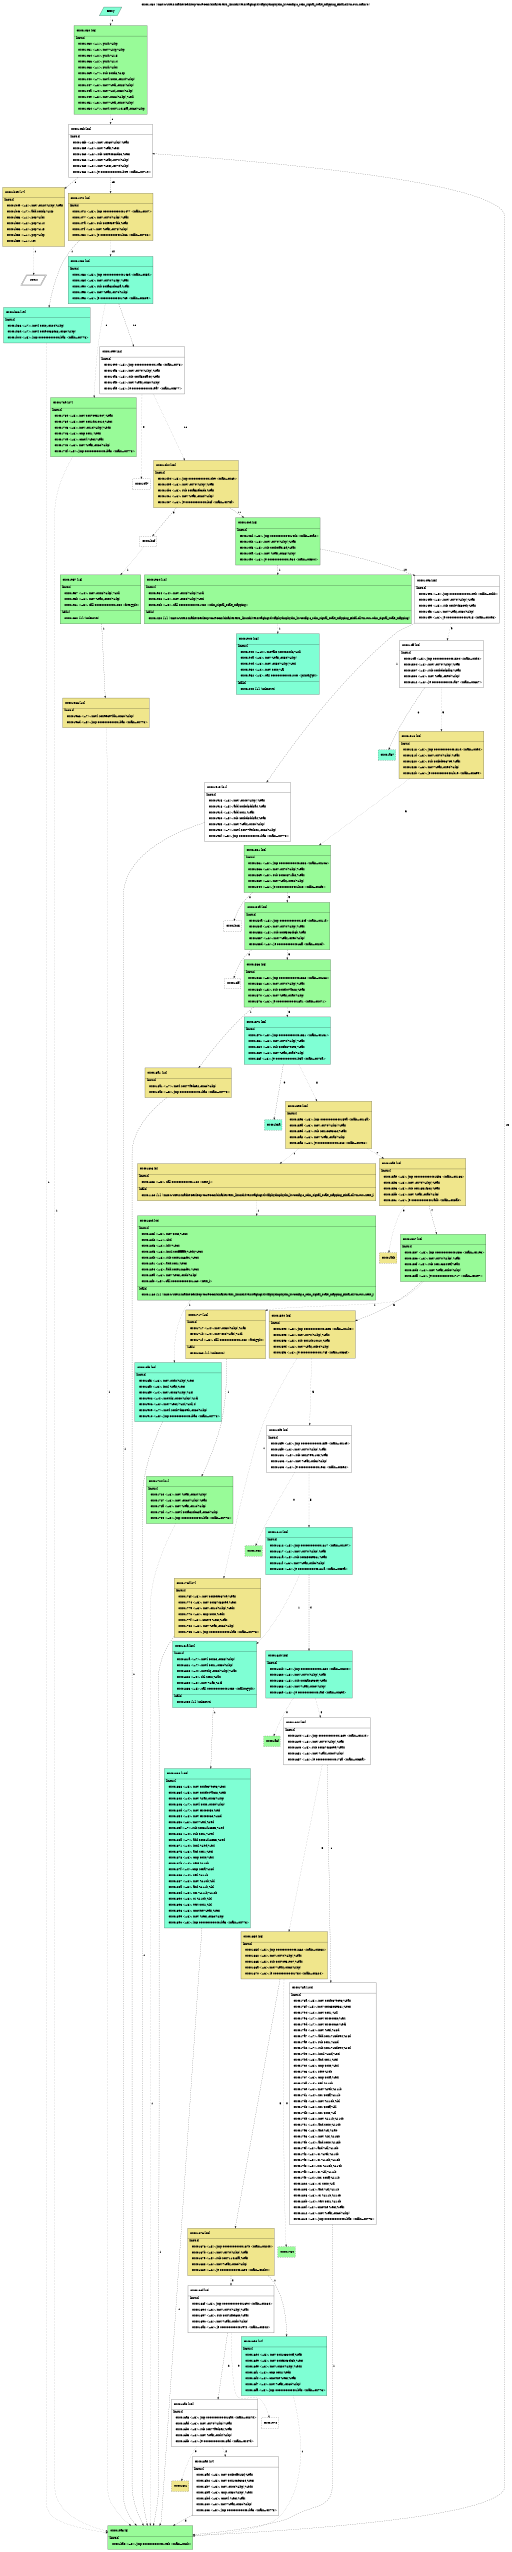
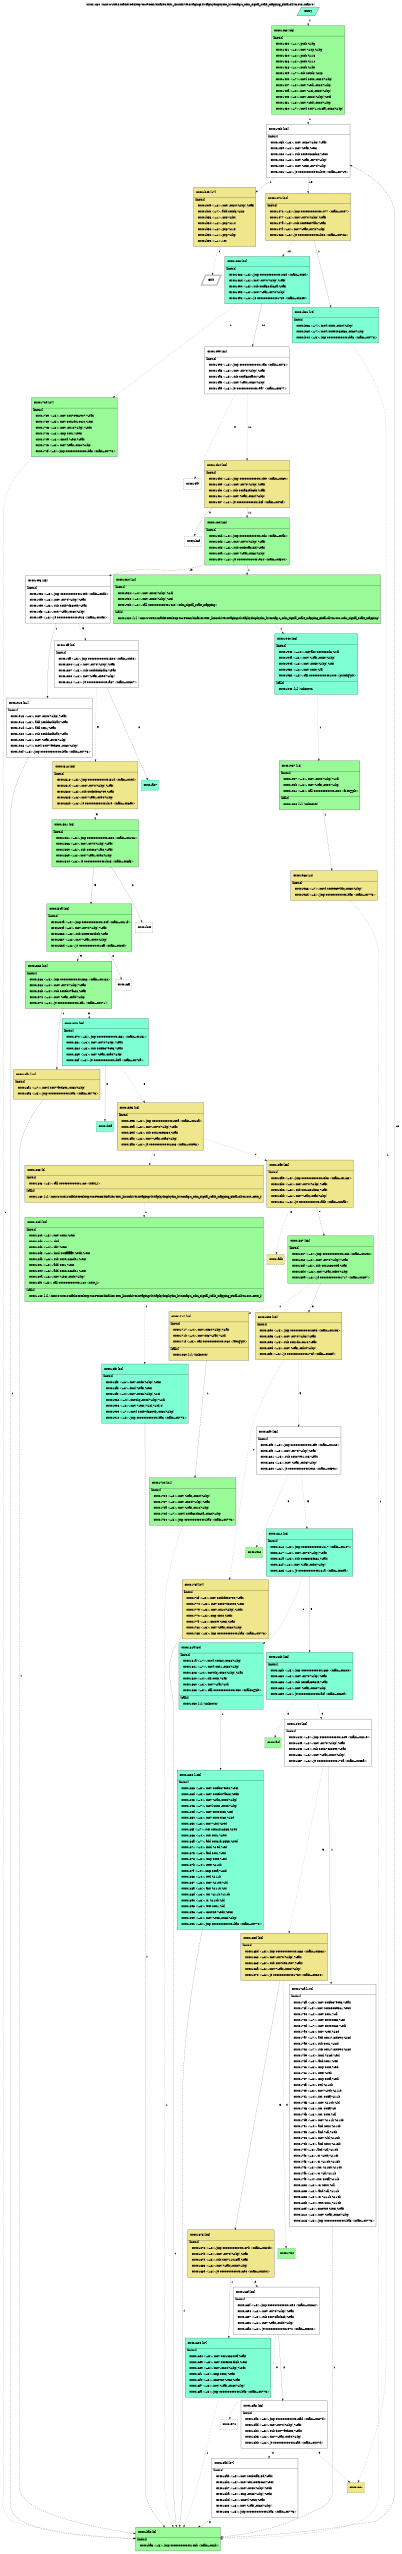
(34, 280) -> (211, 280)
(133, 560) -> (318, 727)
(47, 1459) -> (386, 1409)
